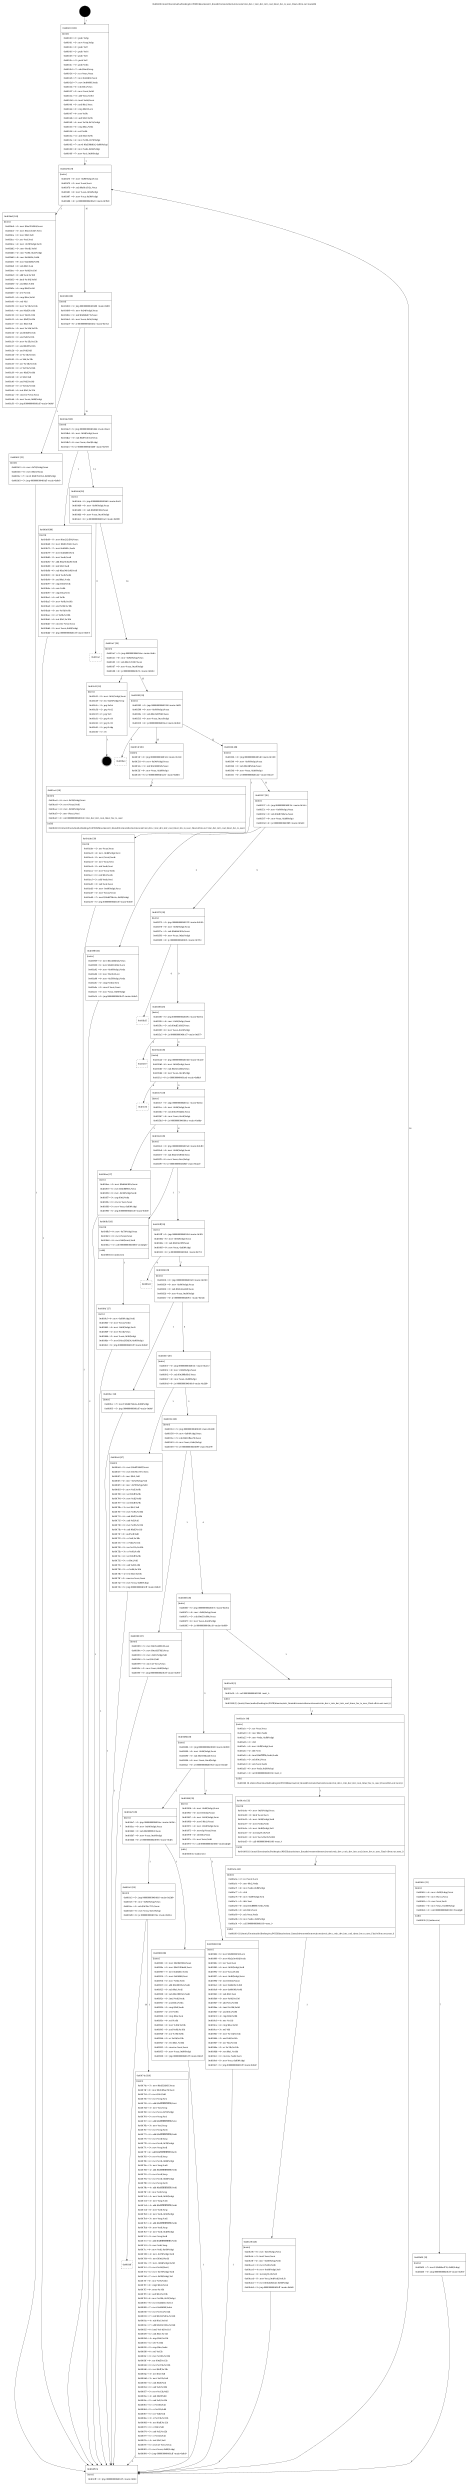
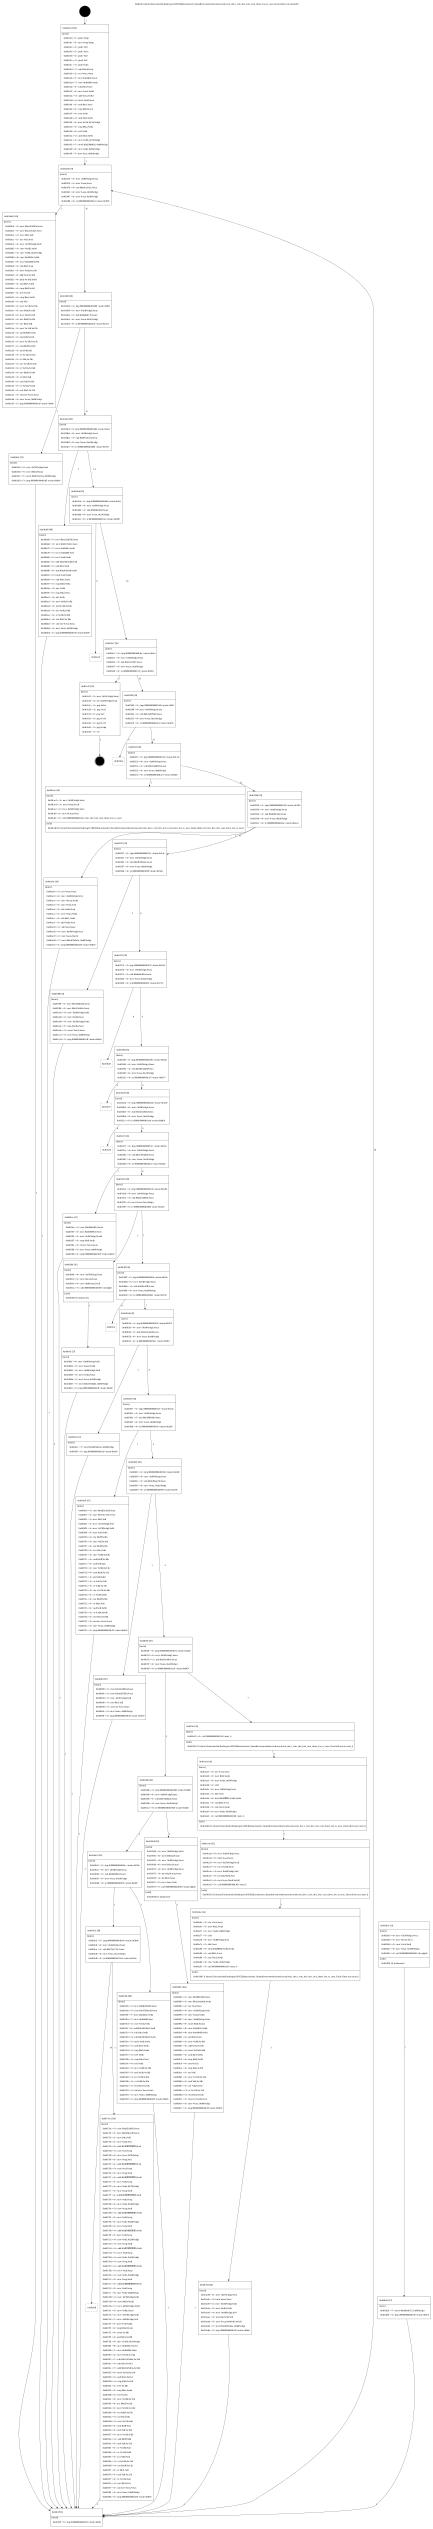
(202, 735) -> (218, 775)
